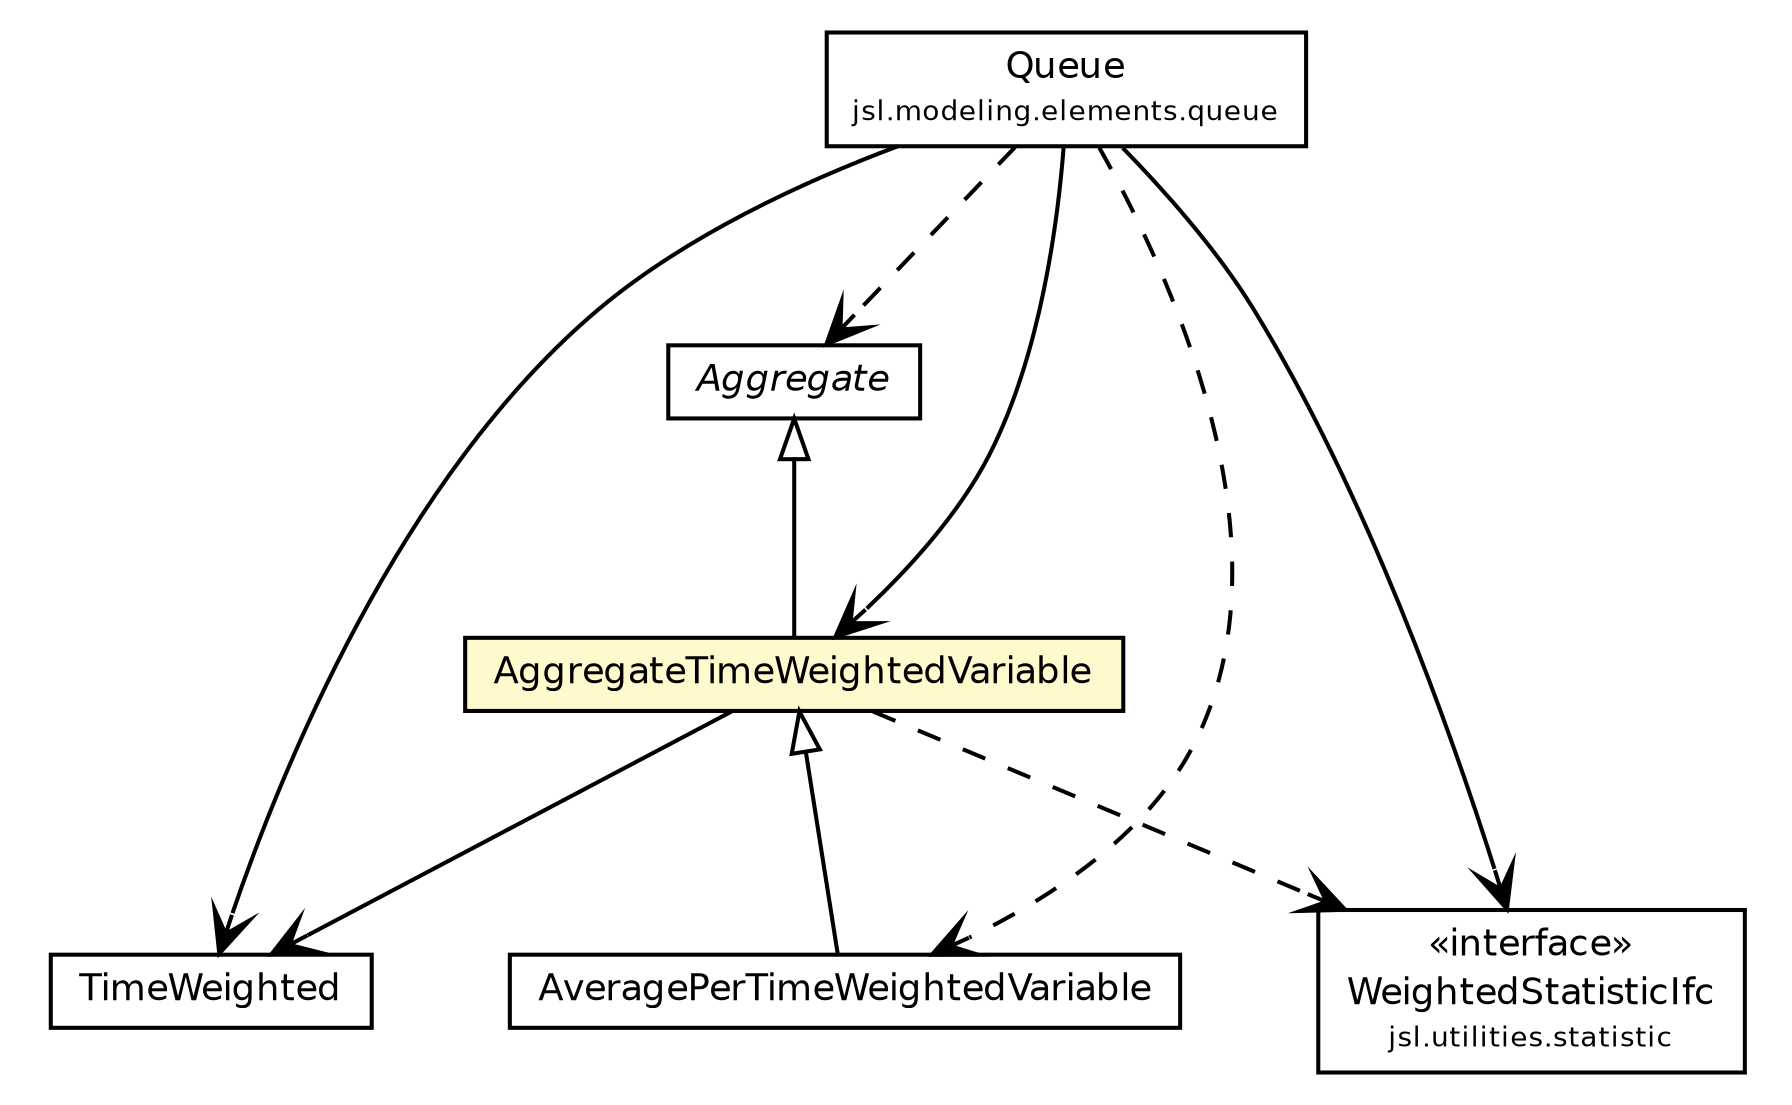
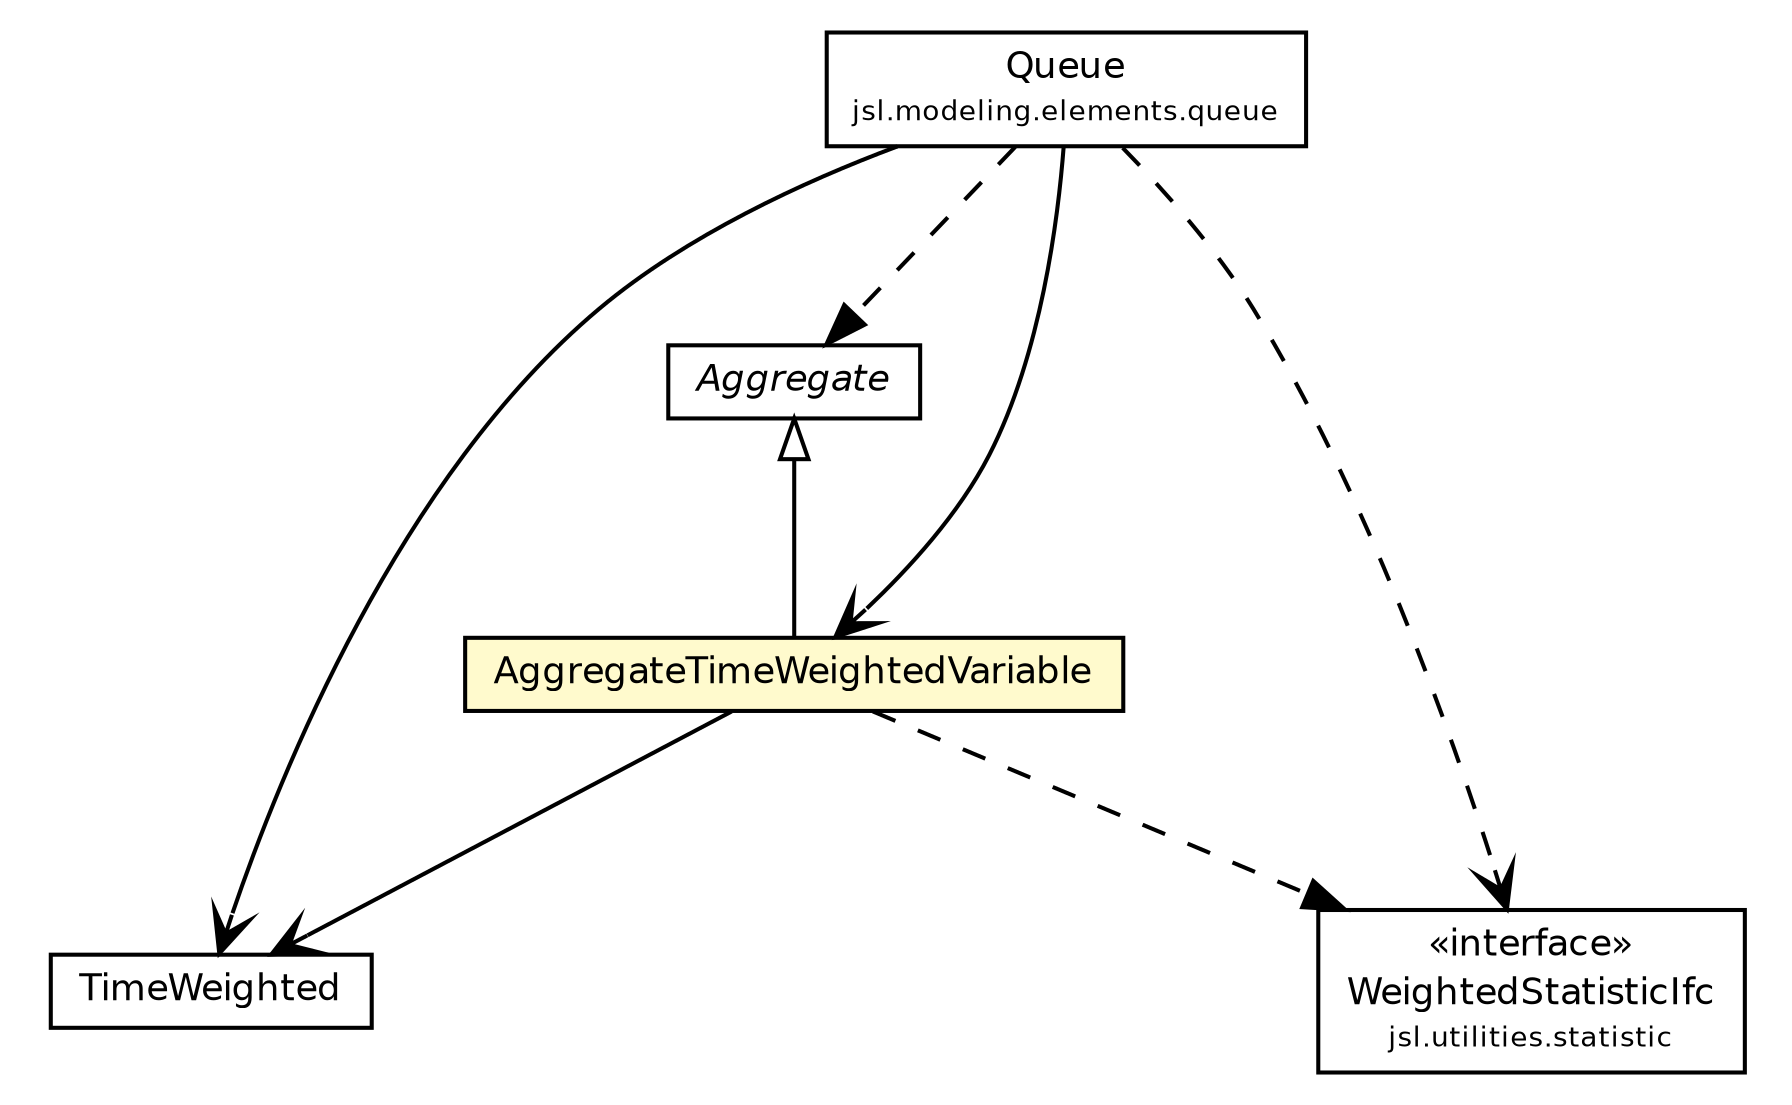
(935, 231) -> (935, 231)
(1348, 487) -> (1348, 487)
(1090, 803) -> (1090, 803)
(843, 991) -> none
